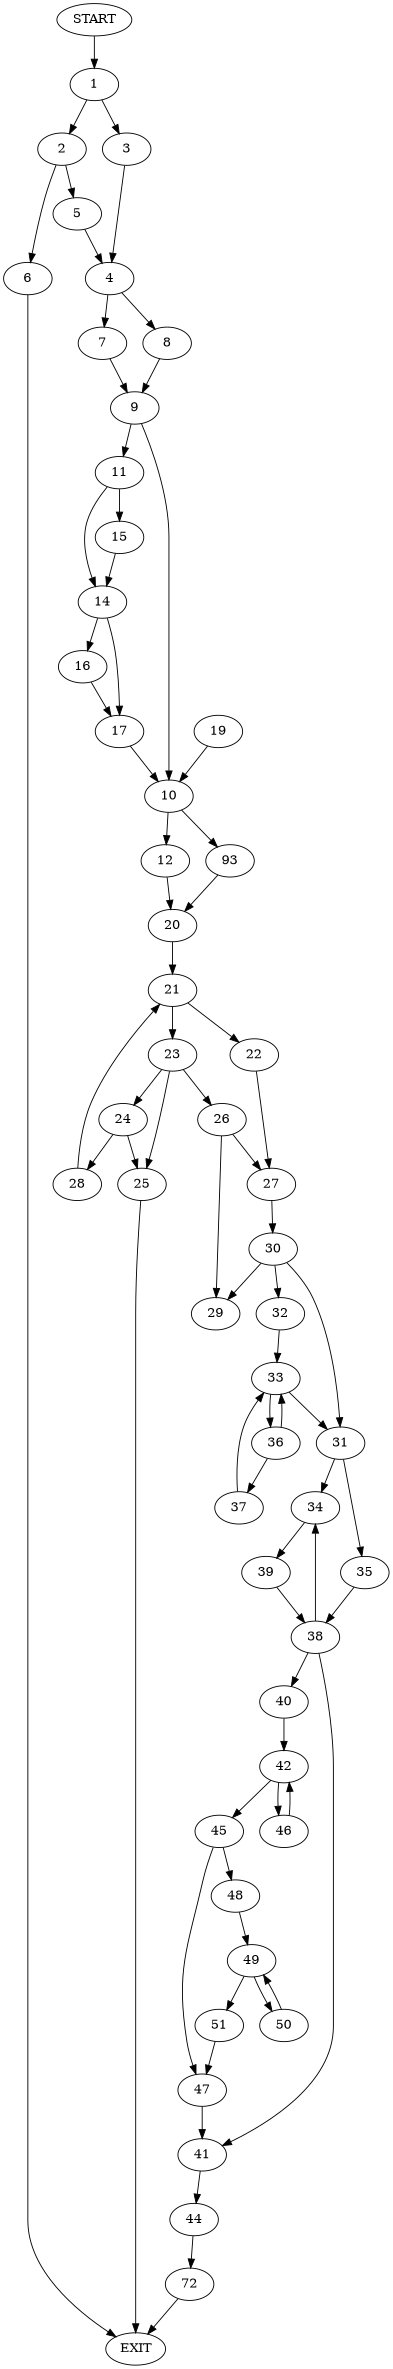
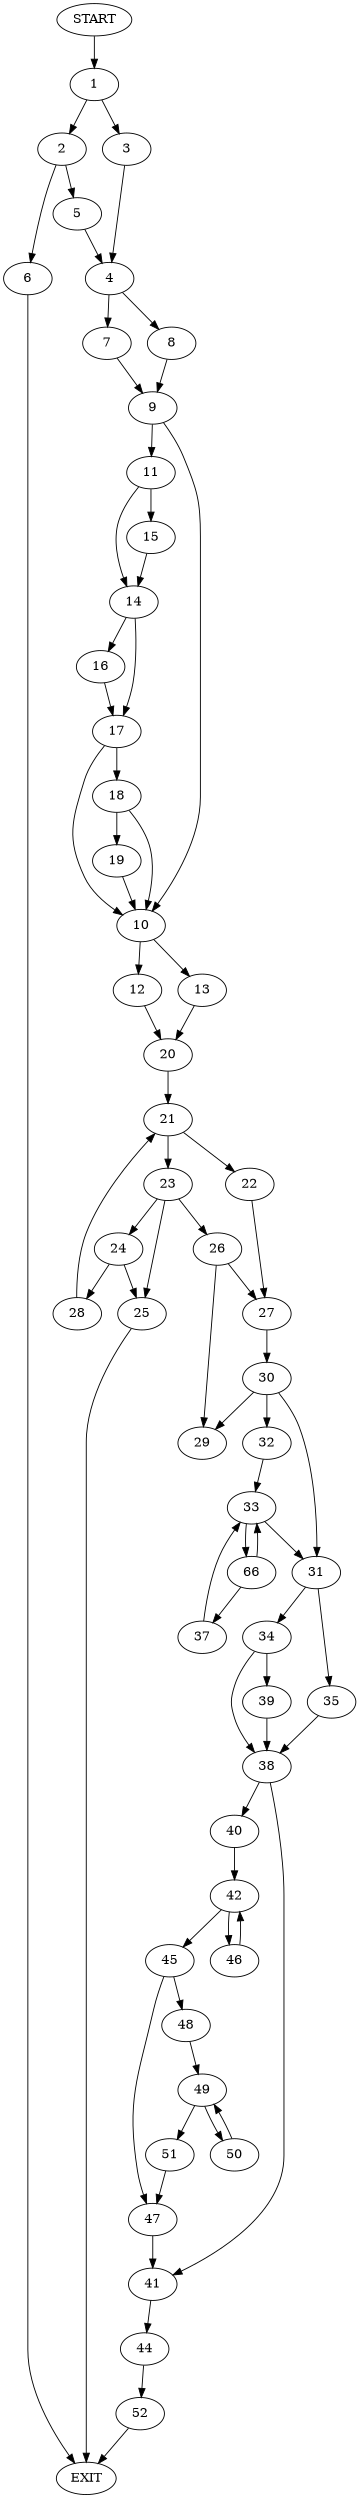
none -> (117, 796)
(230, 861) -> (202, 990)
(276, 1443) -> (252, 1573)
(315, 1577) -> (232, 1697)
(190, 2284) -> (140, 2414)
